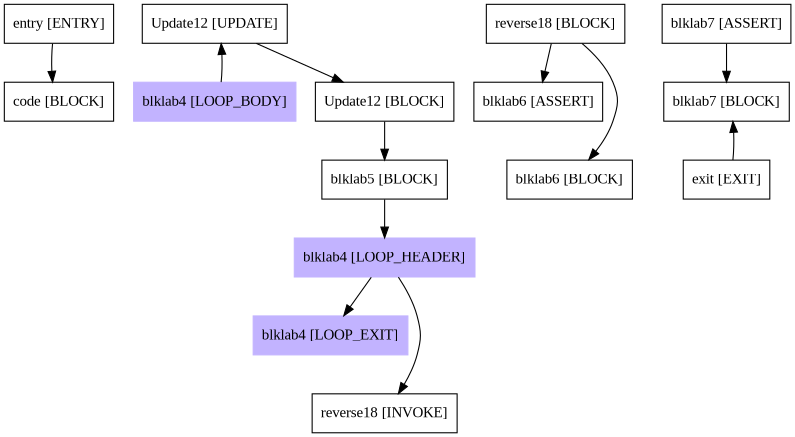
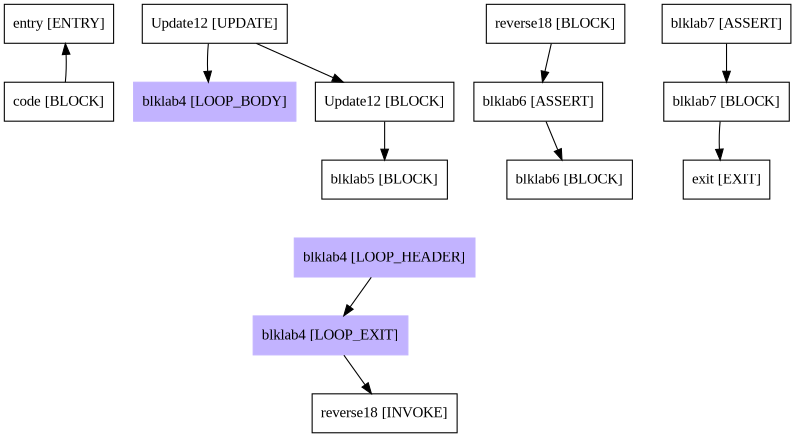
(52, 57) -> (66, 68)
(222, 68) -> (208, 57)
(617, 94) -> (552, 136)
(734, 146) -> (719, 135)
(385, 213) -> none
(420, 330) -> (354, 370)
